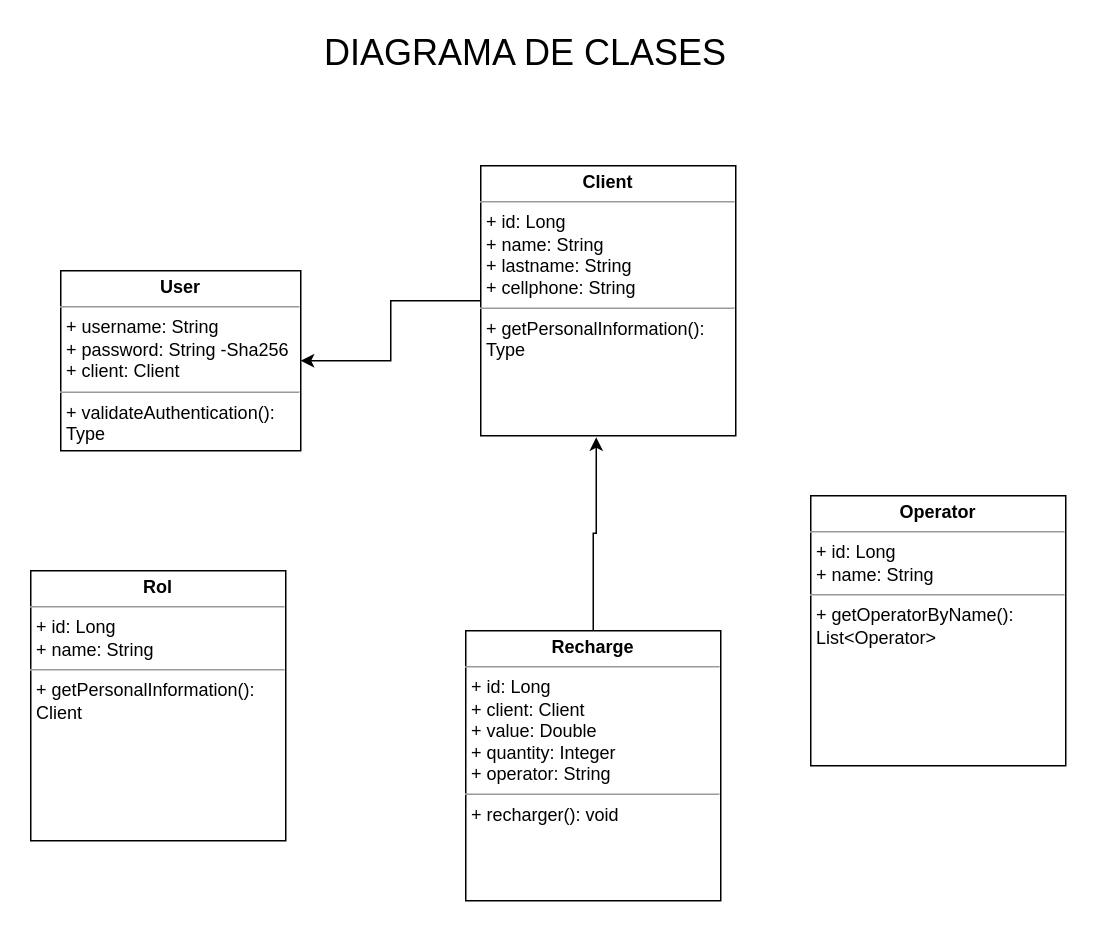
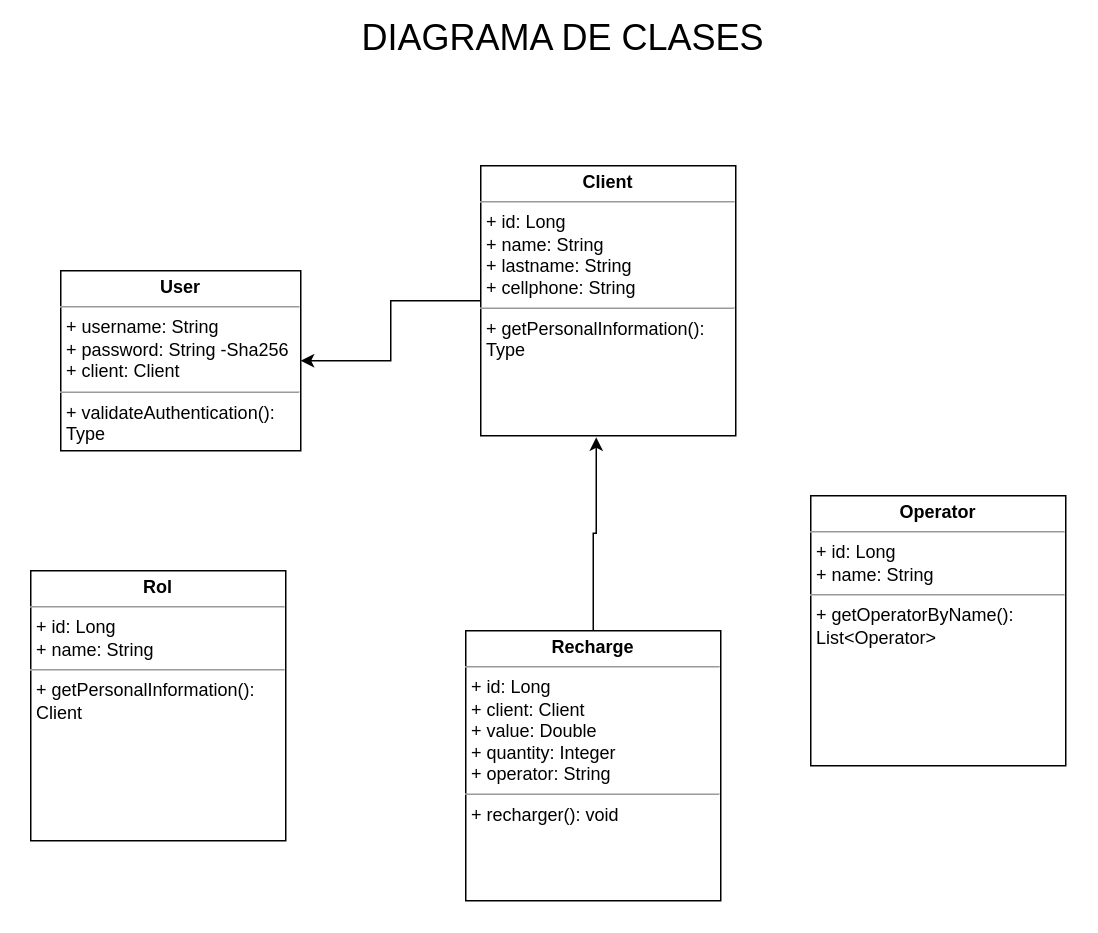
(526, 53) -> (563, 38)
